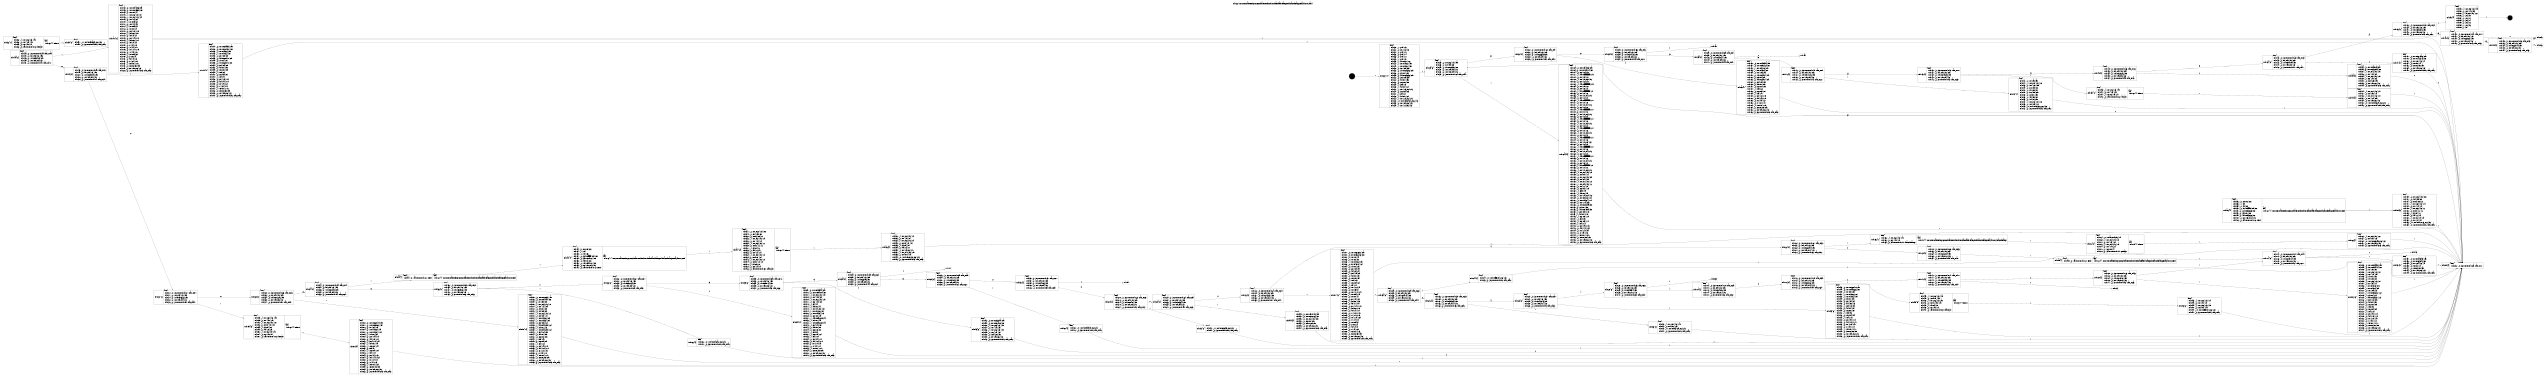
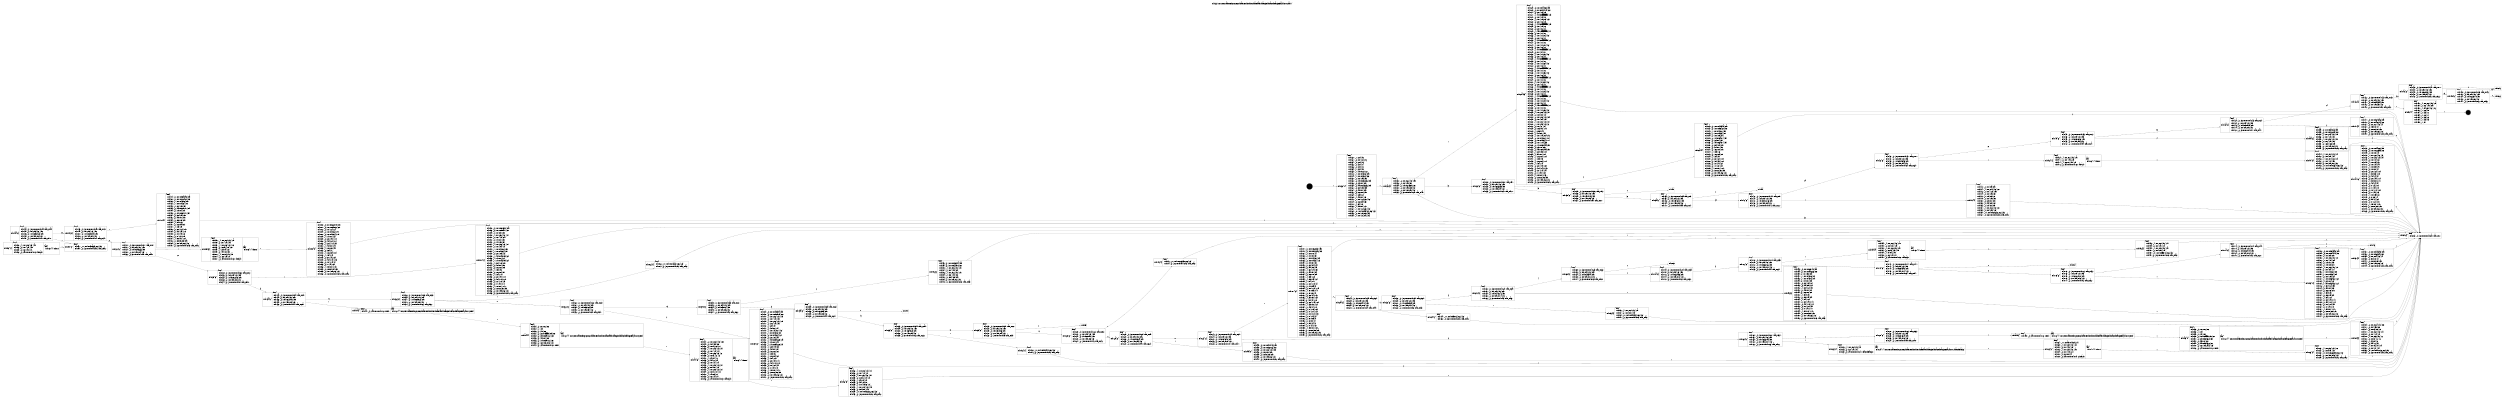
(80, 53) -> (61, 241)
(2219, 259) -> (2157, 337)
